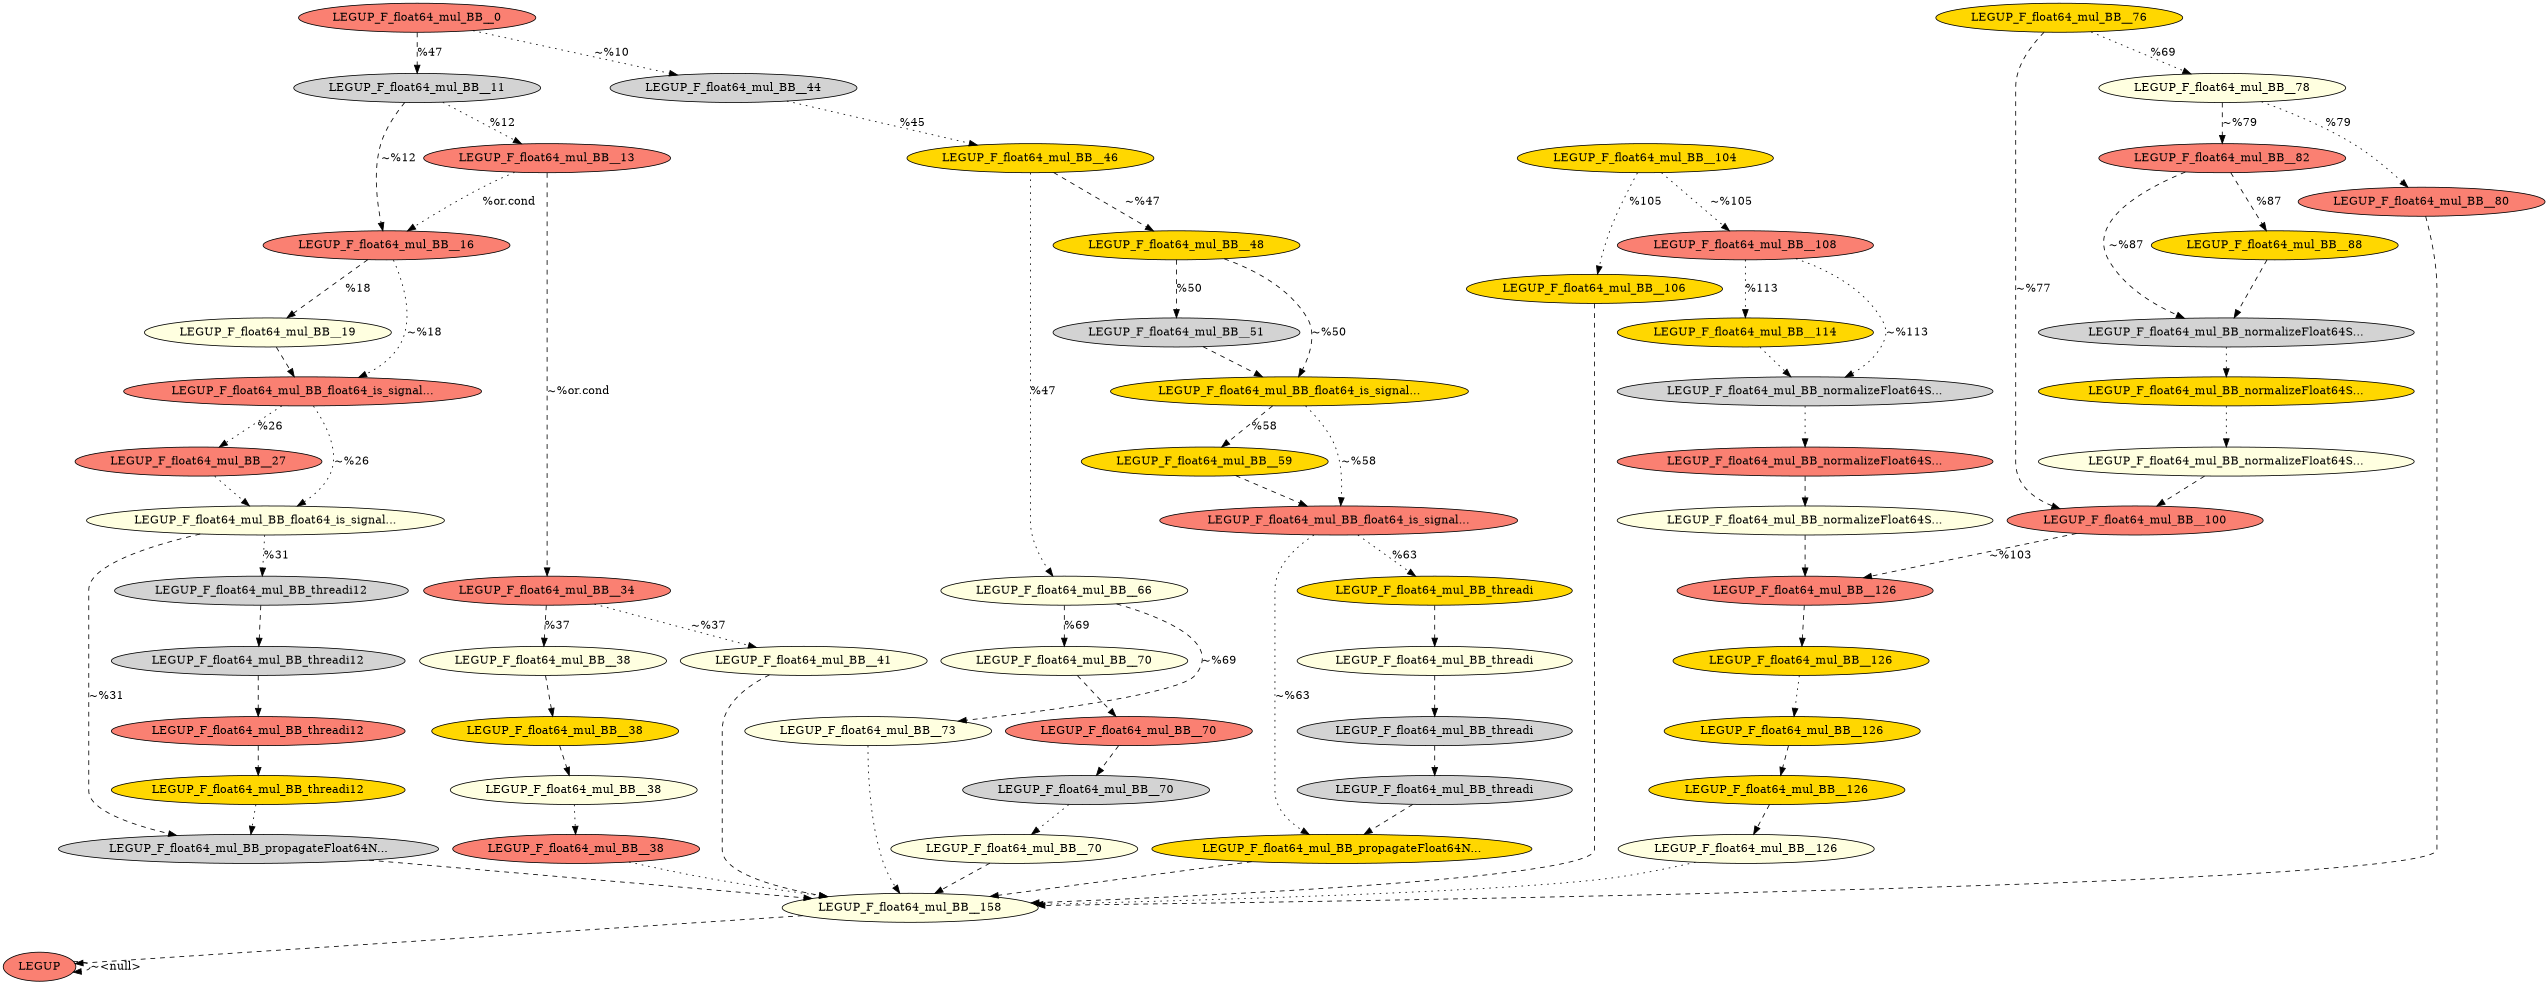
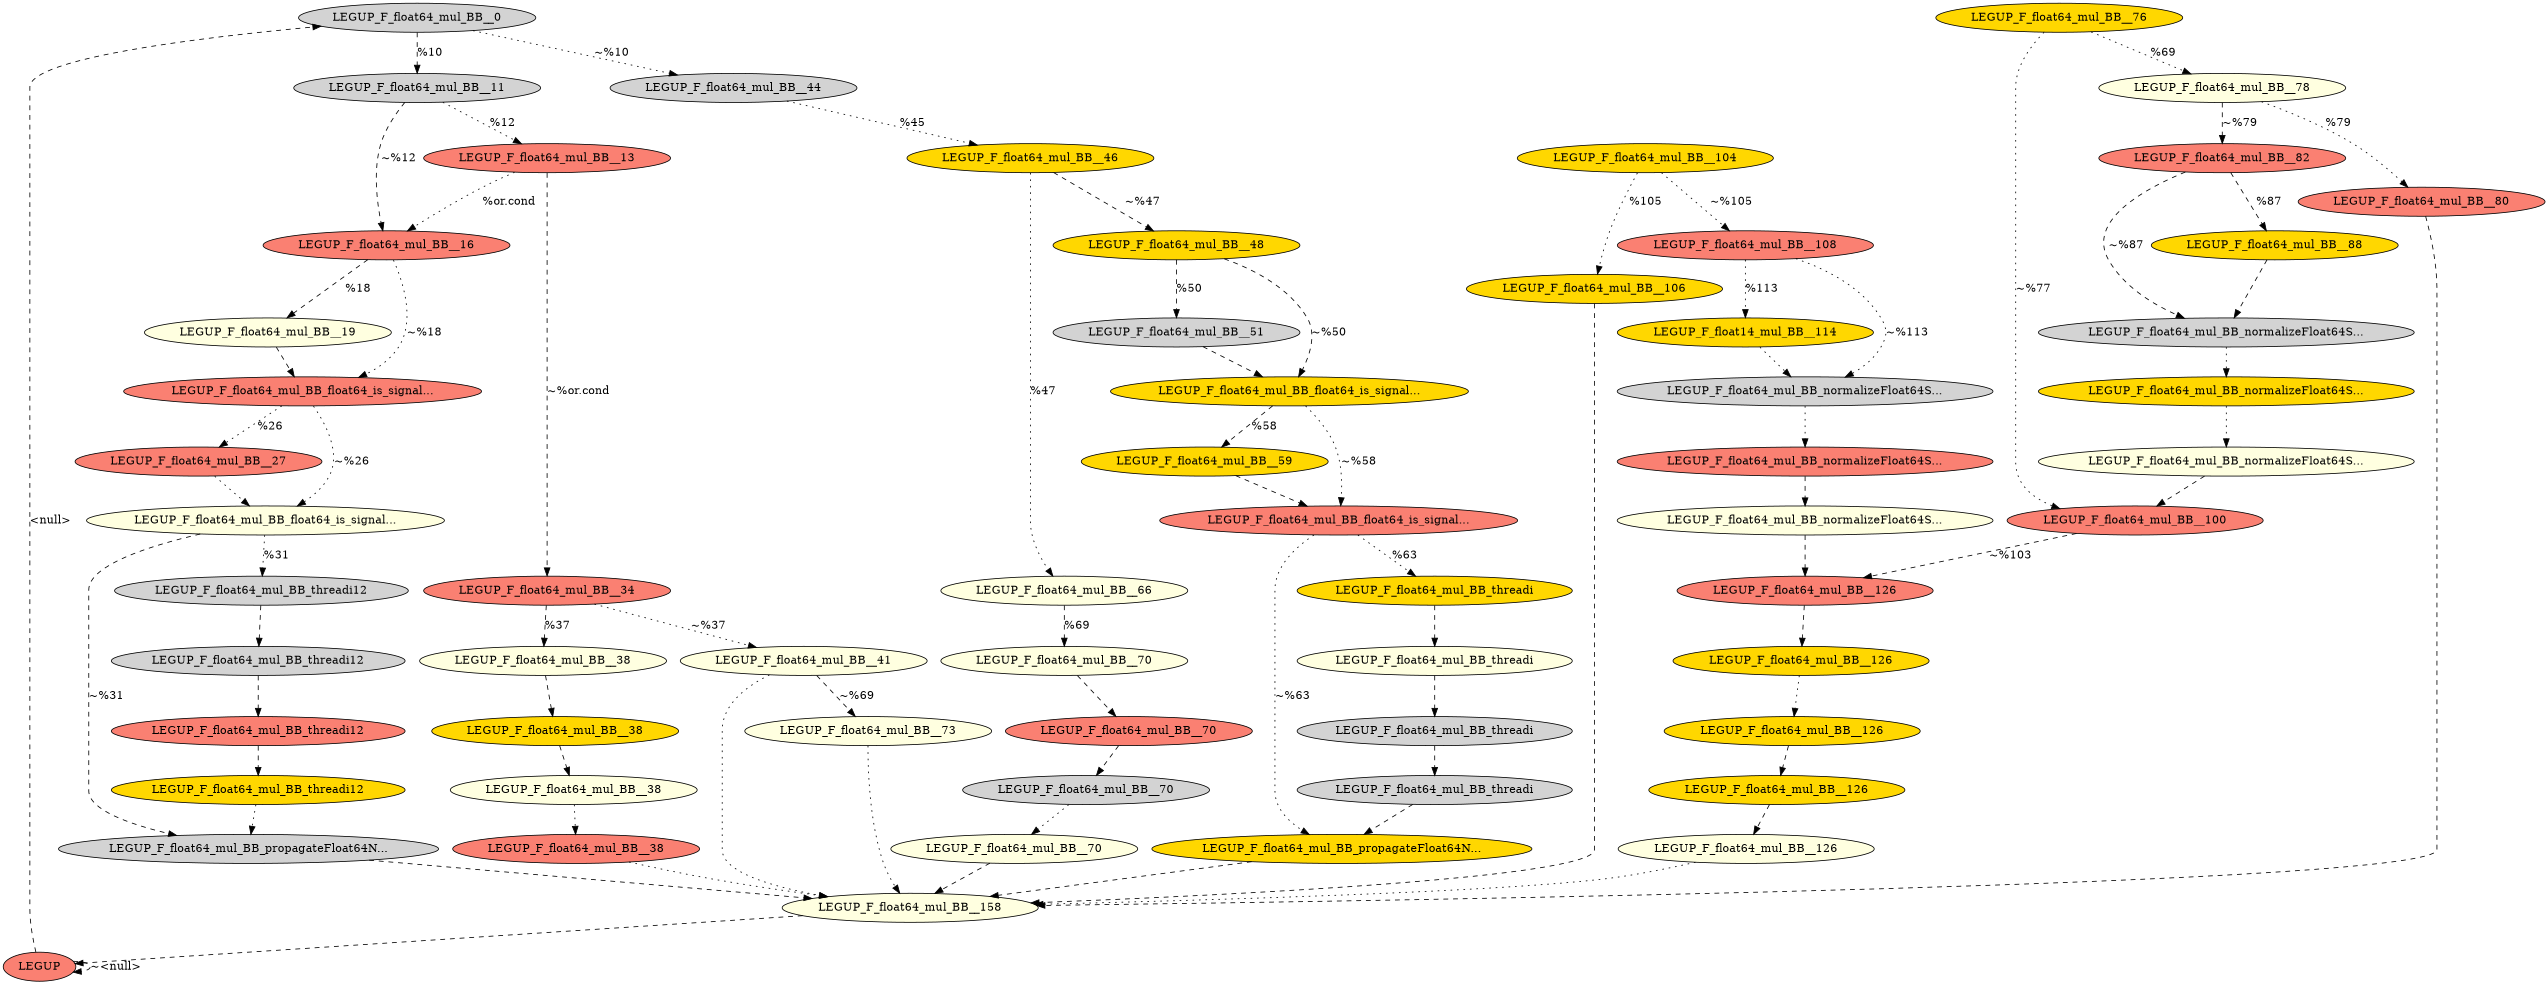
(417, 18) -> (417, 18)
(430, 53) -> (430, 53)
(2016, 273) -> (2016, 273)
(1745, 332) -> (1745, 332)
none -> (30, 373)
(1144, 694) -> (833, 693)
(722, 808) -> (722, 808)
